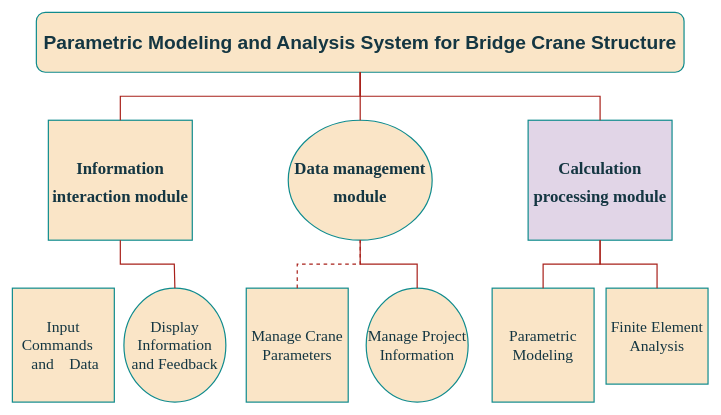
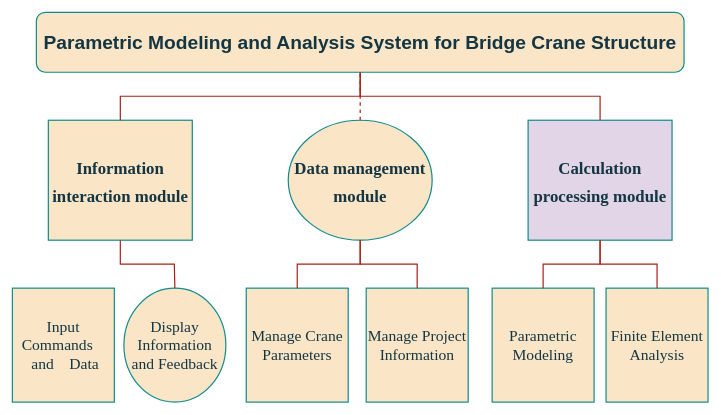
(360, 108) -> (360, 108)
(317, 264) -> (317, 264)
(657, 336) -> (657, 345)
(417, 345) -> (417, 345)
